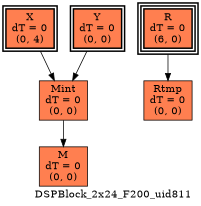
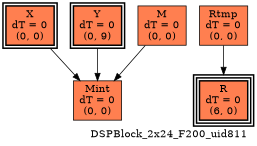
(30, 29) -> (30, 26)
(98, 29) -> (98, 26)
(168, 64) -> (224, 56)
(63, 130) -> (132, 60)
